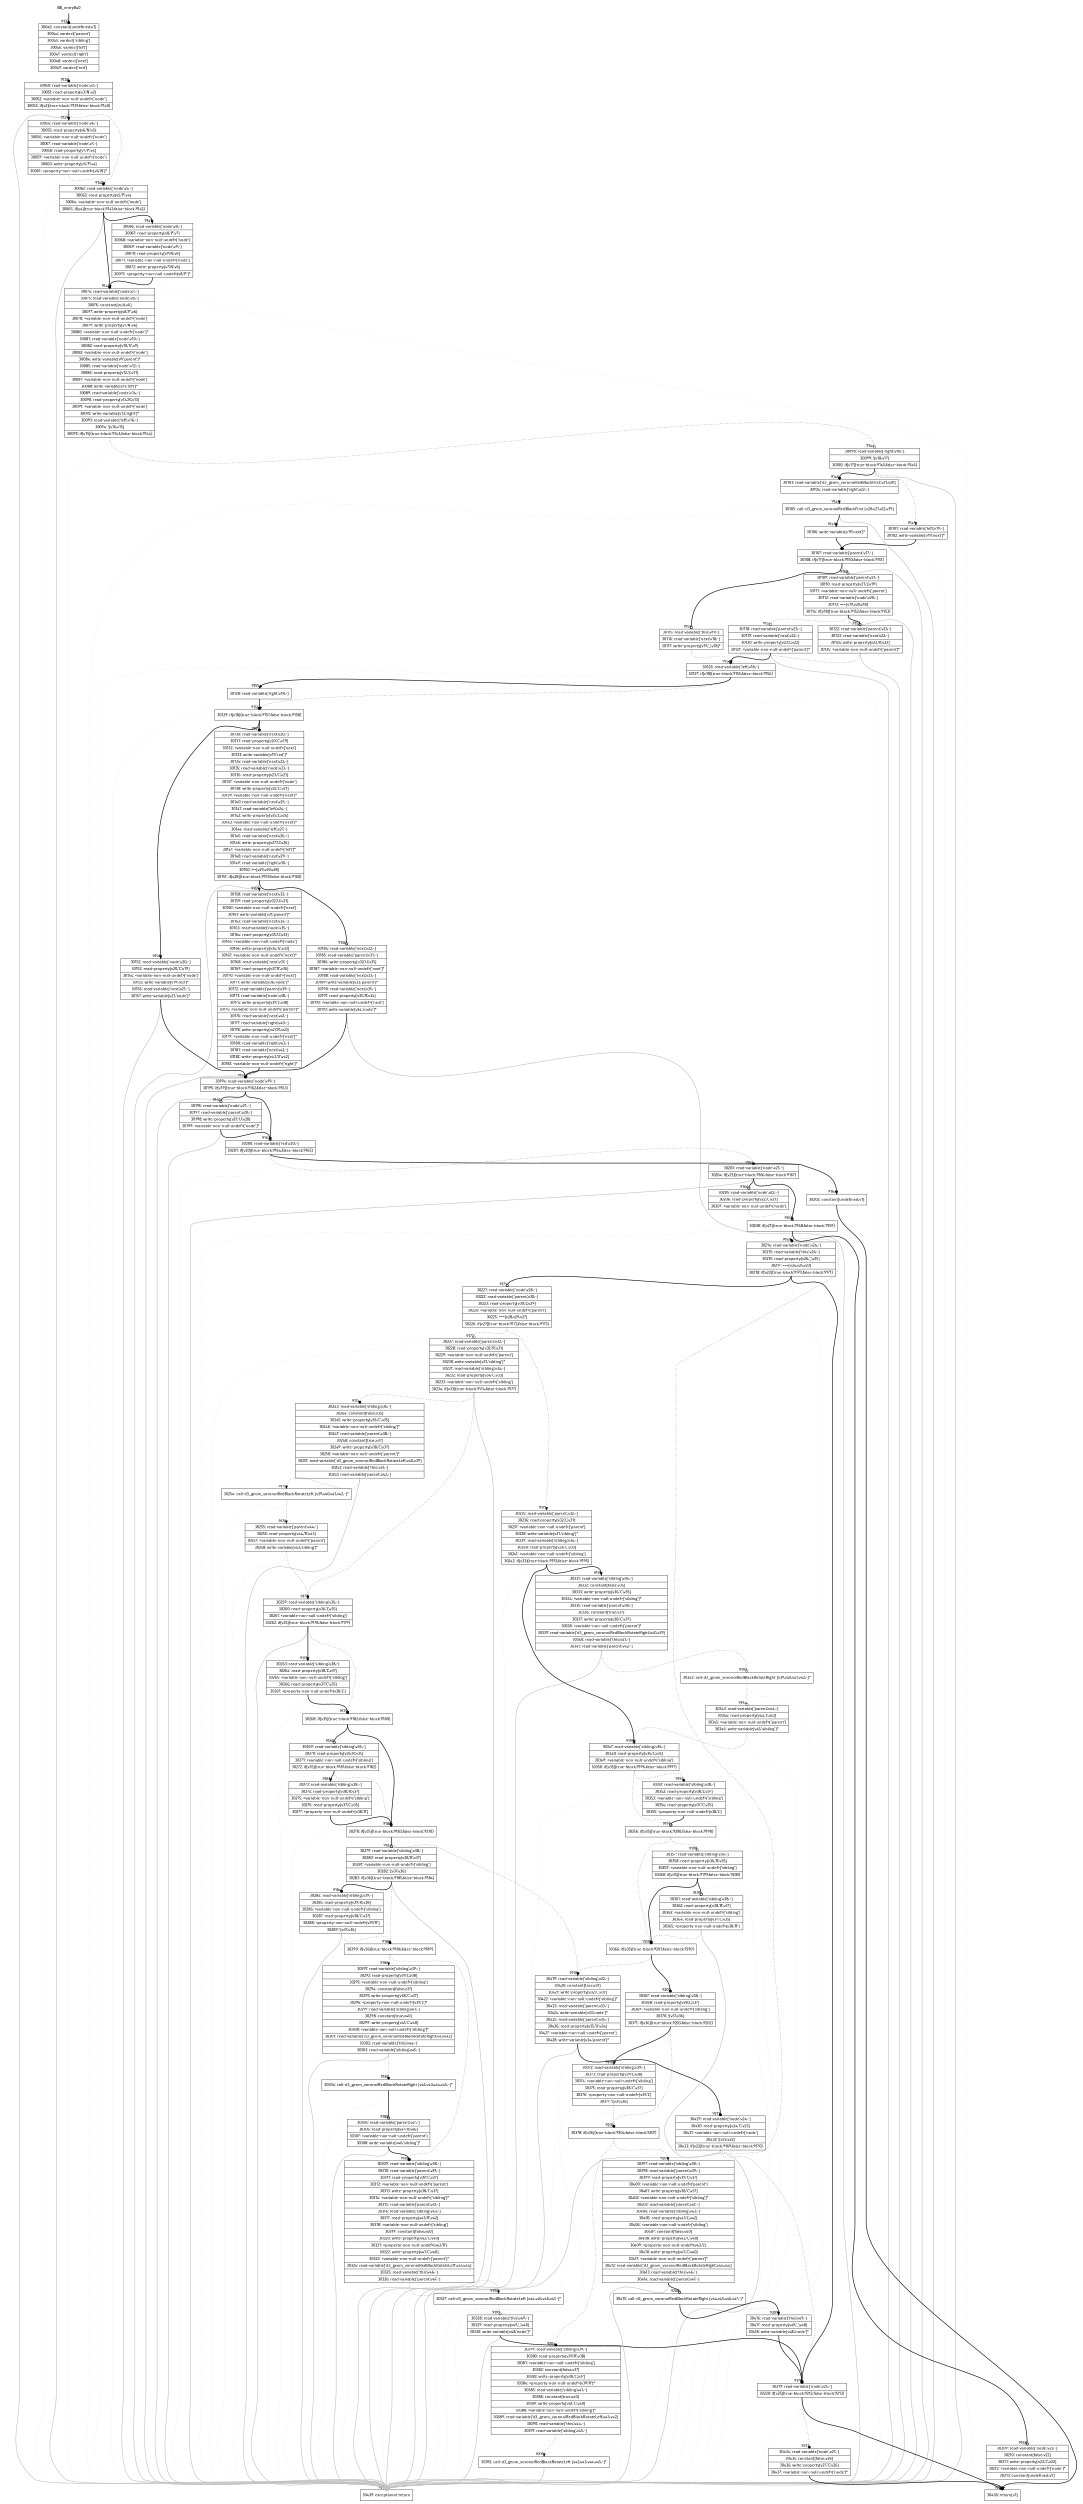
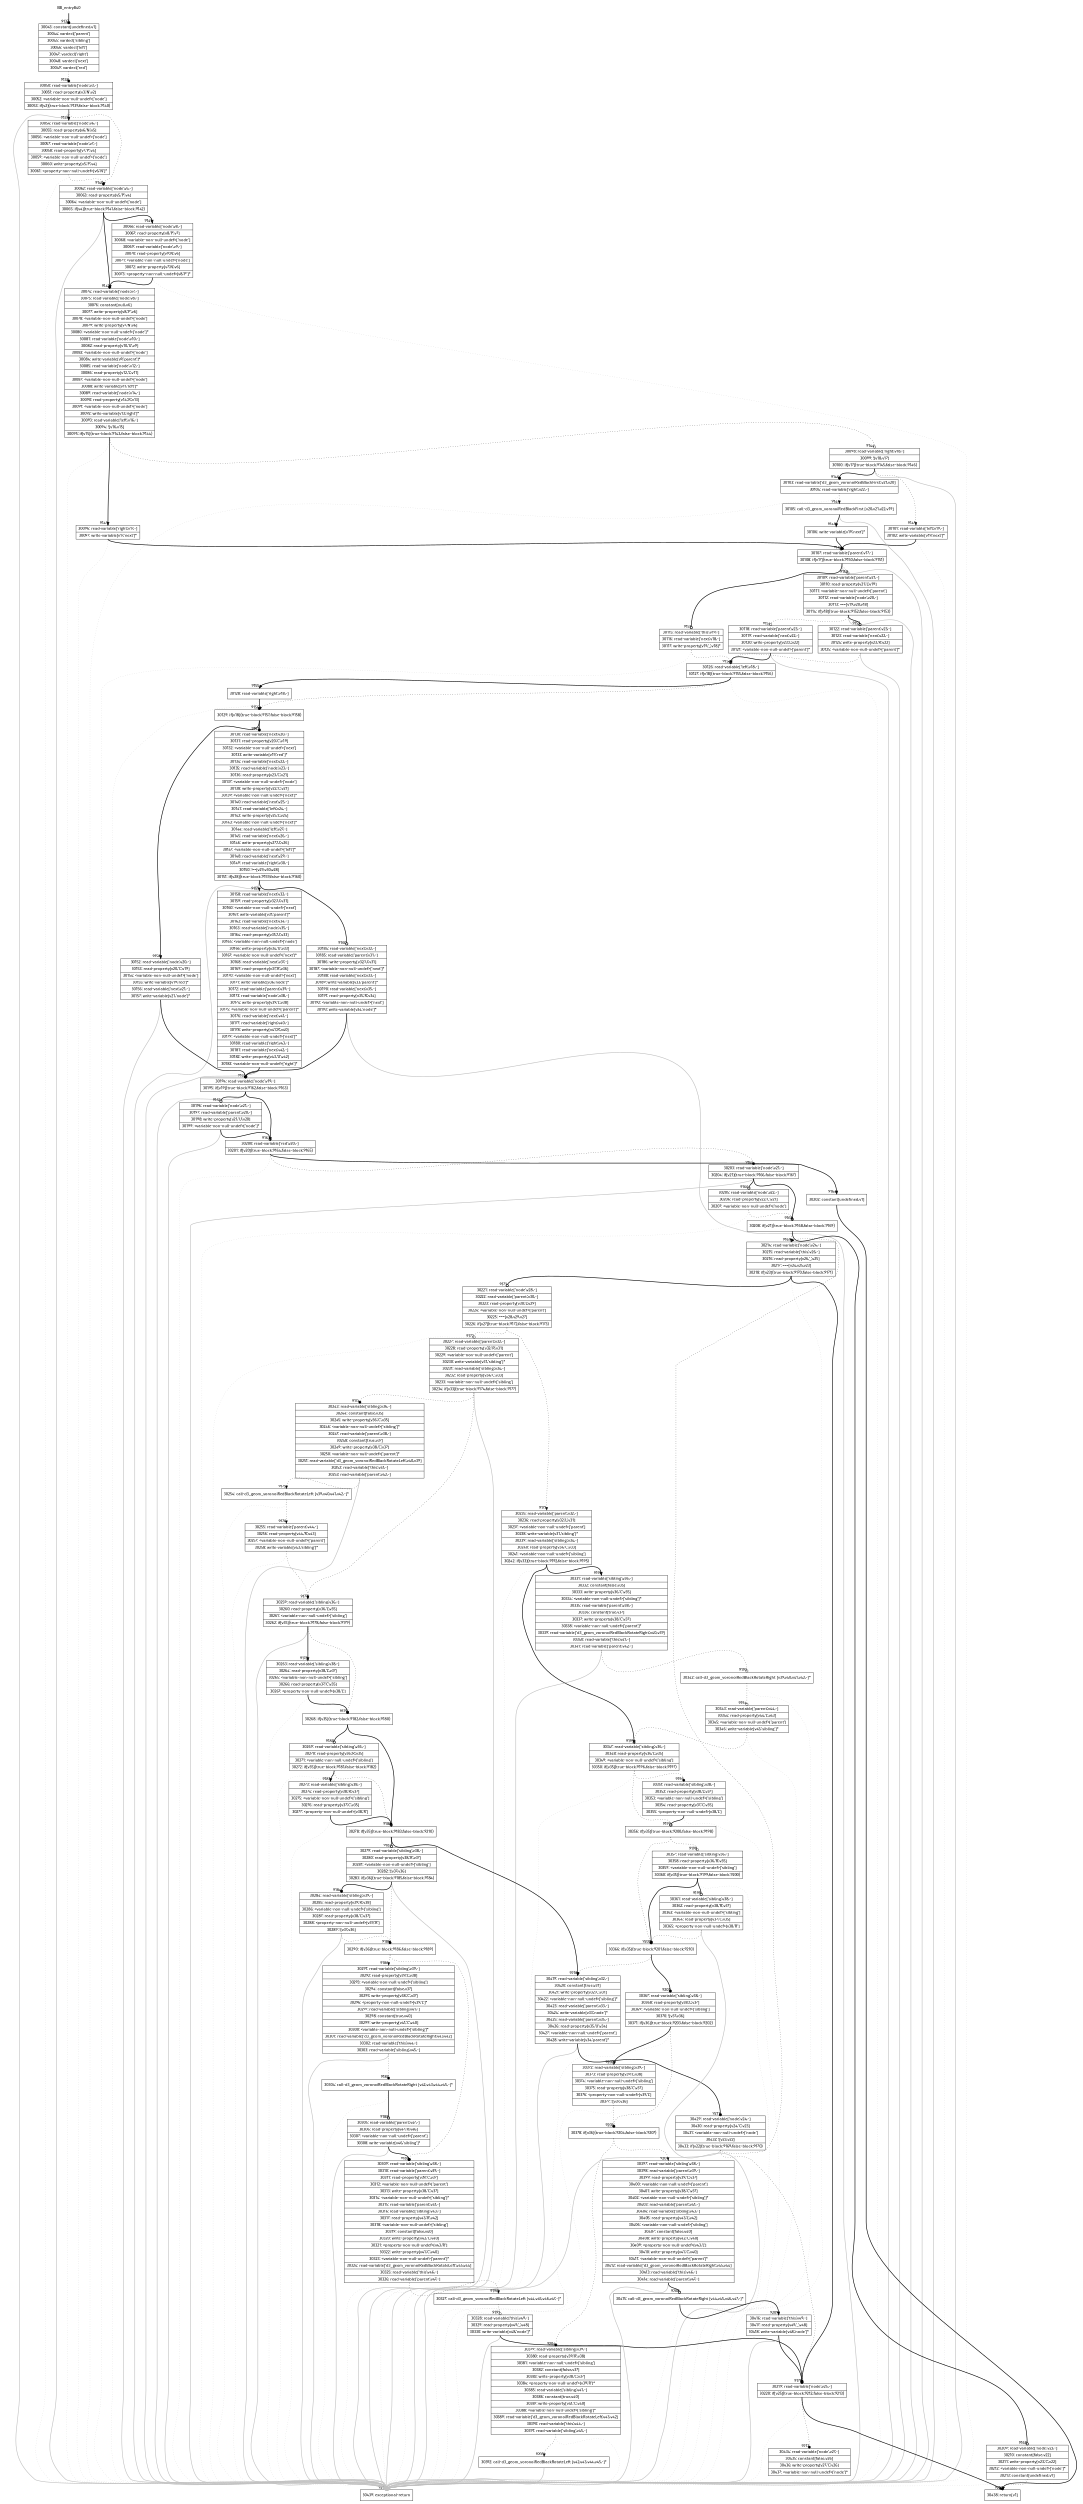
none -> (108, 532)
(674, 1667) -> (674, 1667)
(499, 1875) -> (499, 1875)
none -> (746, 2471)
(954, 2482) -> none
